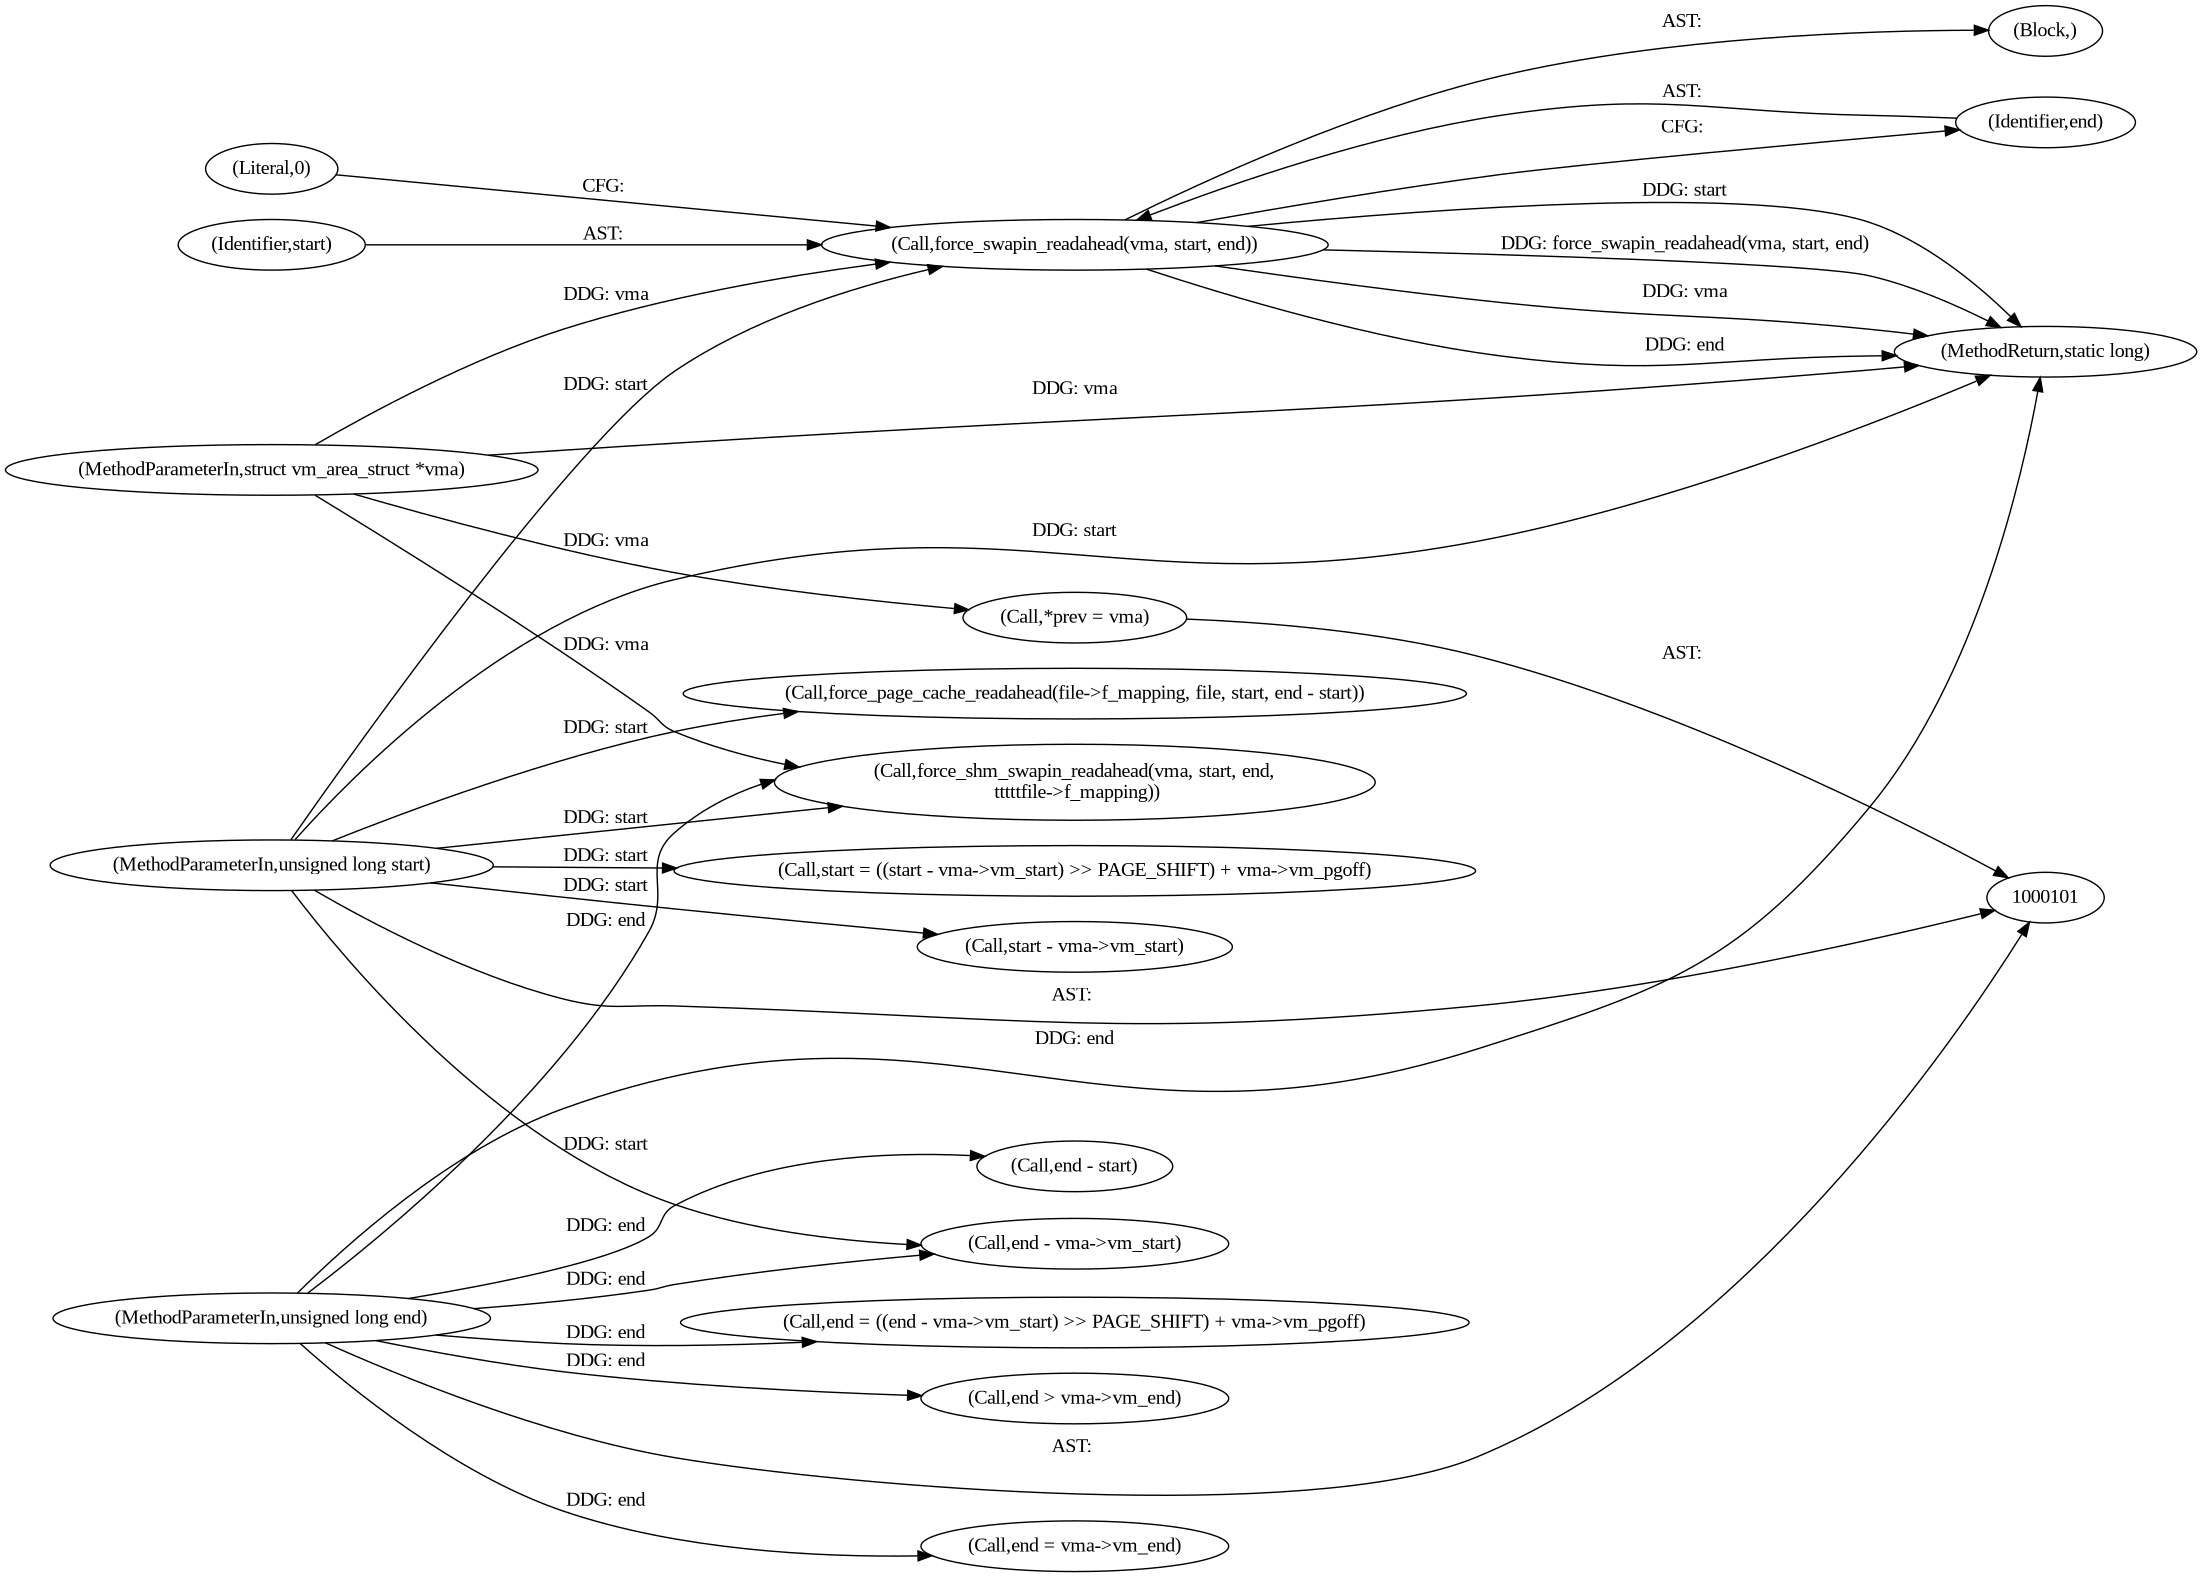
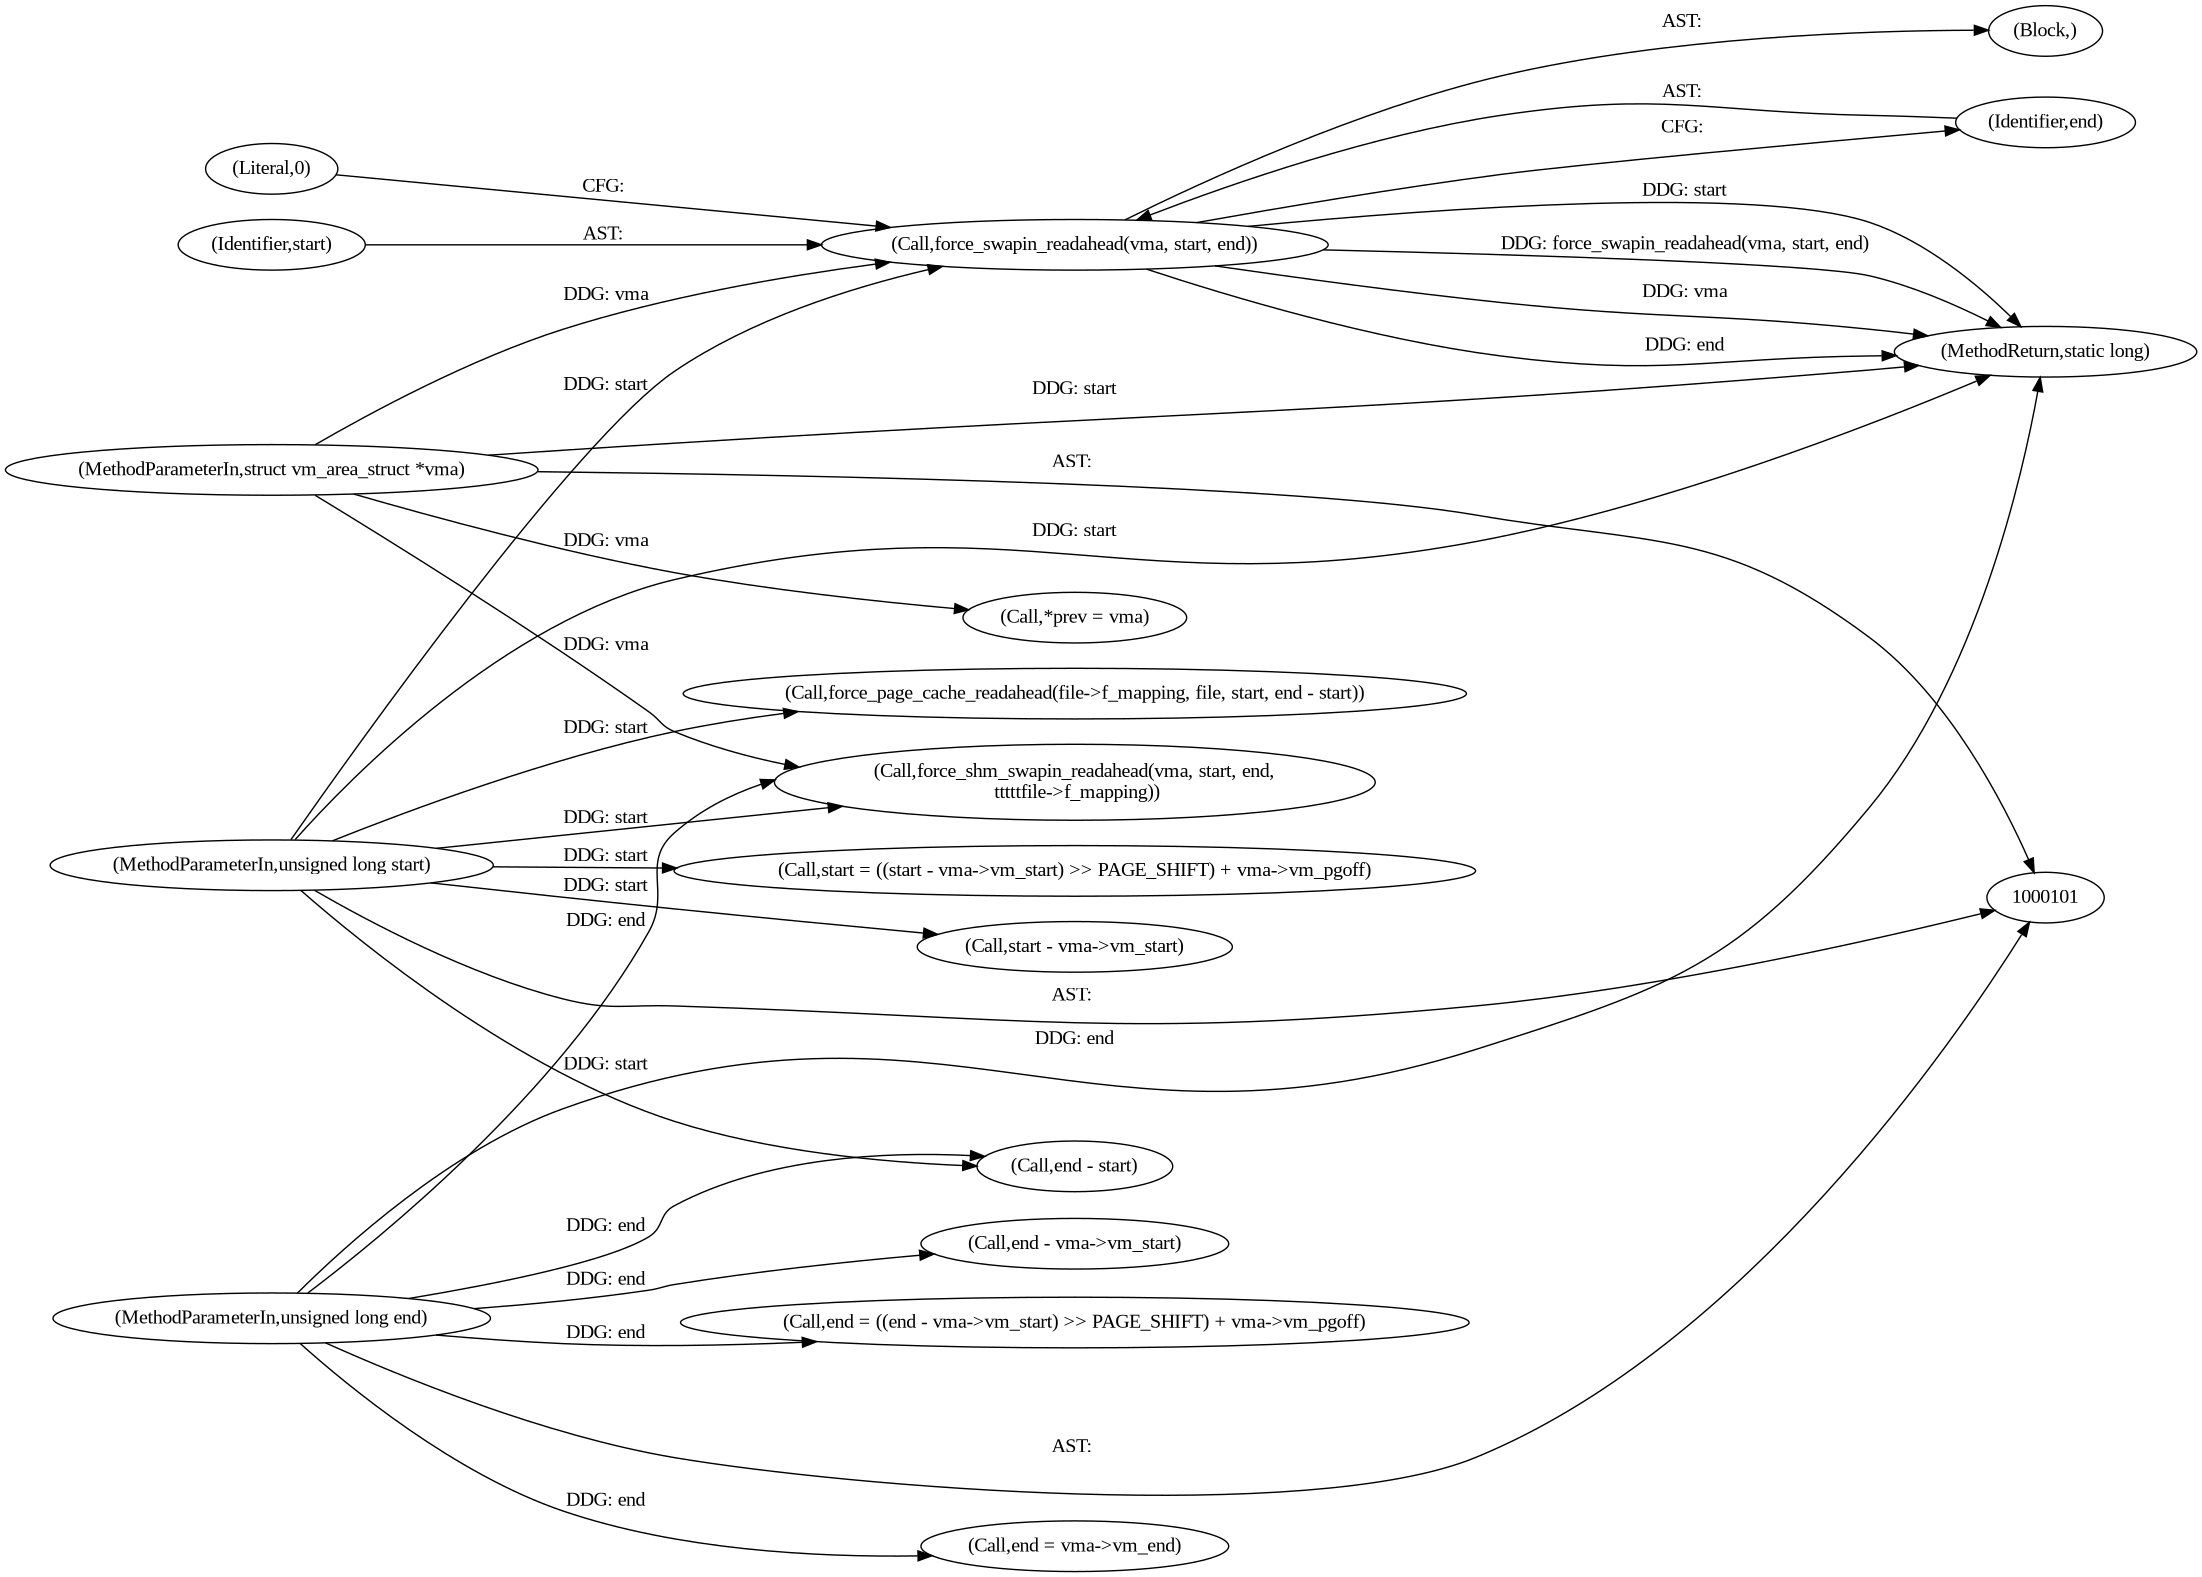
(1075, 389) -> (1075, 389)
(1606, 696) -> (1354, 501)
(556, 1145) -> (588, 1086)
(1075, 1399) -> none
